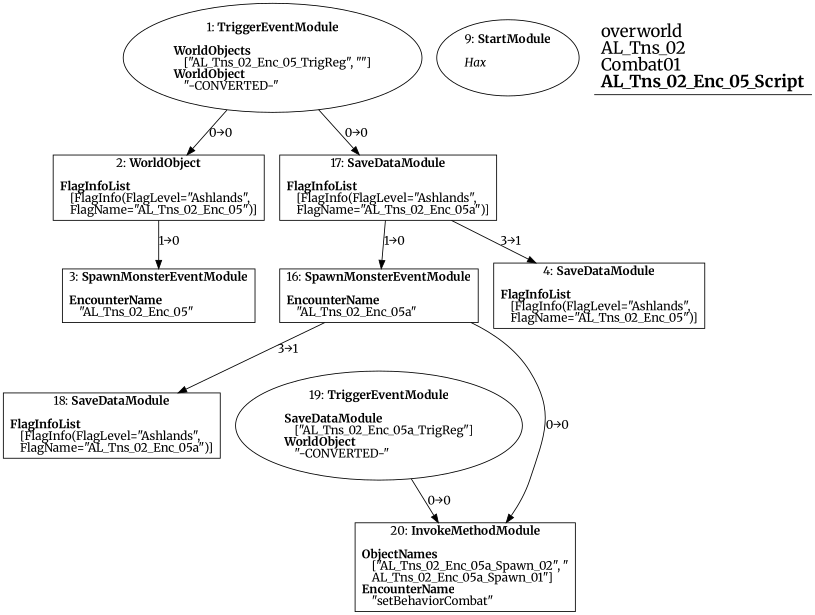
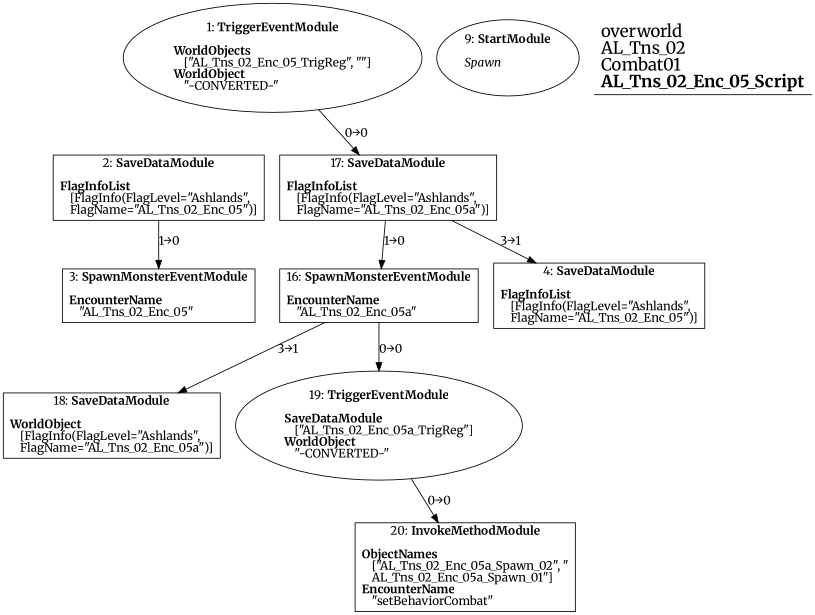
(476, 63) -> (483, 63)
(210, 129) -> none
(165, 163) -> (165, 163)
(544, 407) -> (379, 343)
(46, 425) -> (46, 425)
